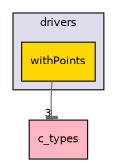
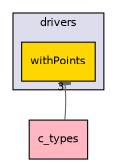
(51, 98) -> (66, 103)
